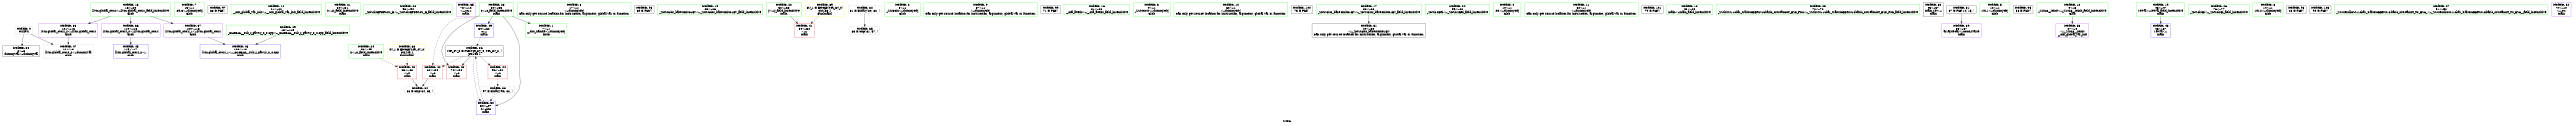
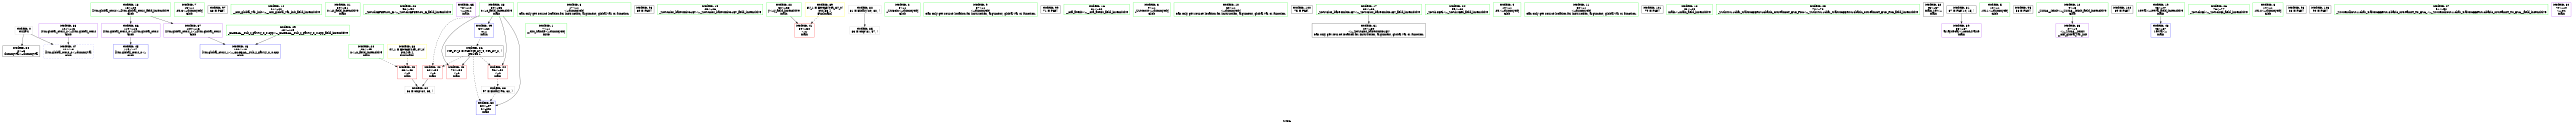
none -> (2122, 10)
(100, 20) -> none
(520, 20) -> (506, 40)
(478, 80) -> none
